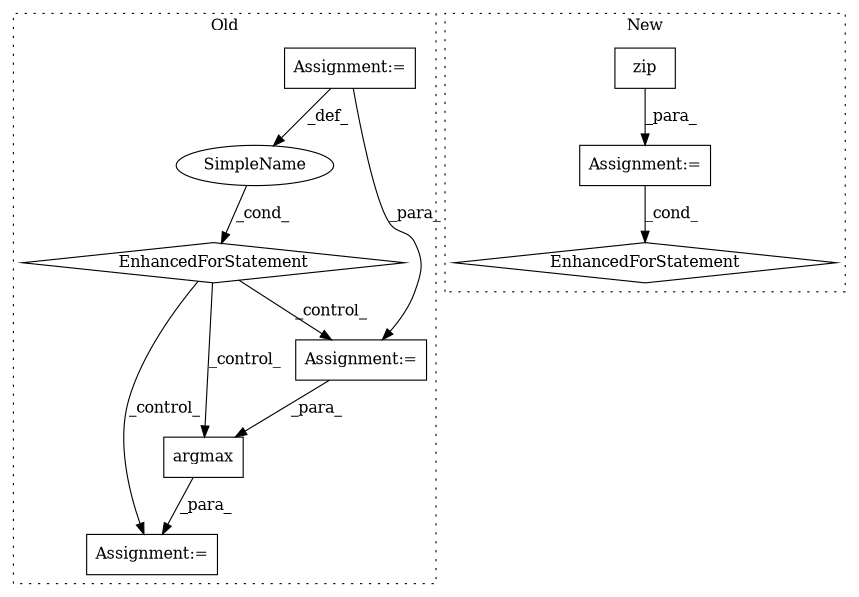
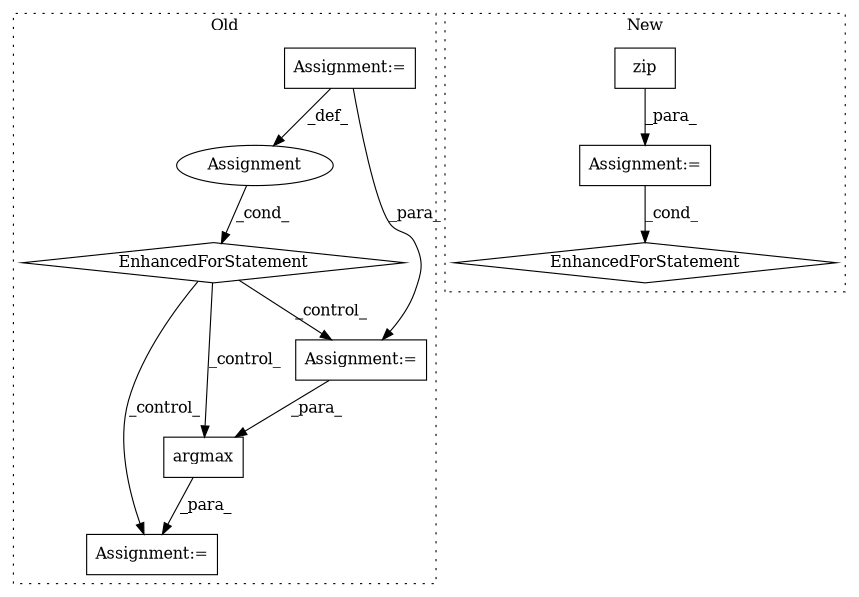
(255, 165) -> (255, 165)
